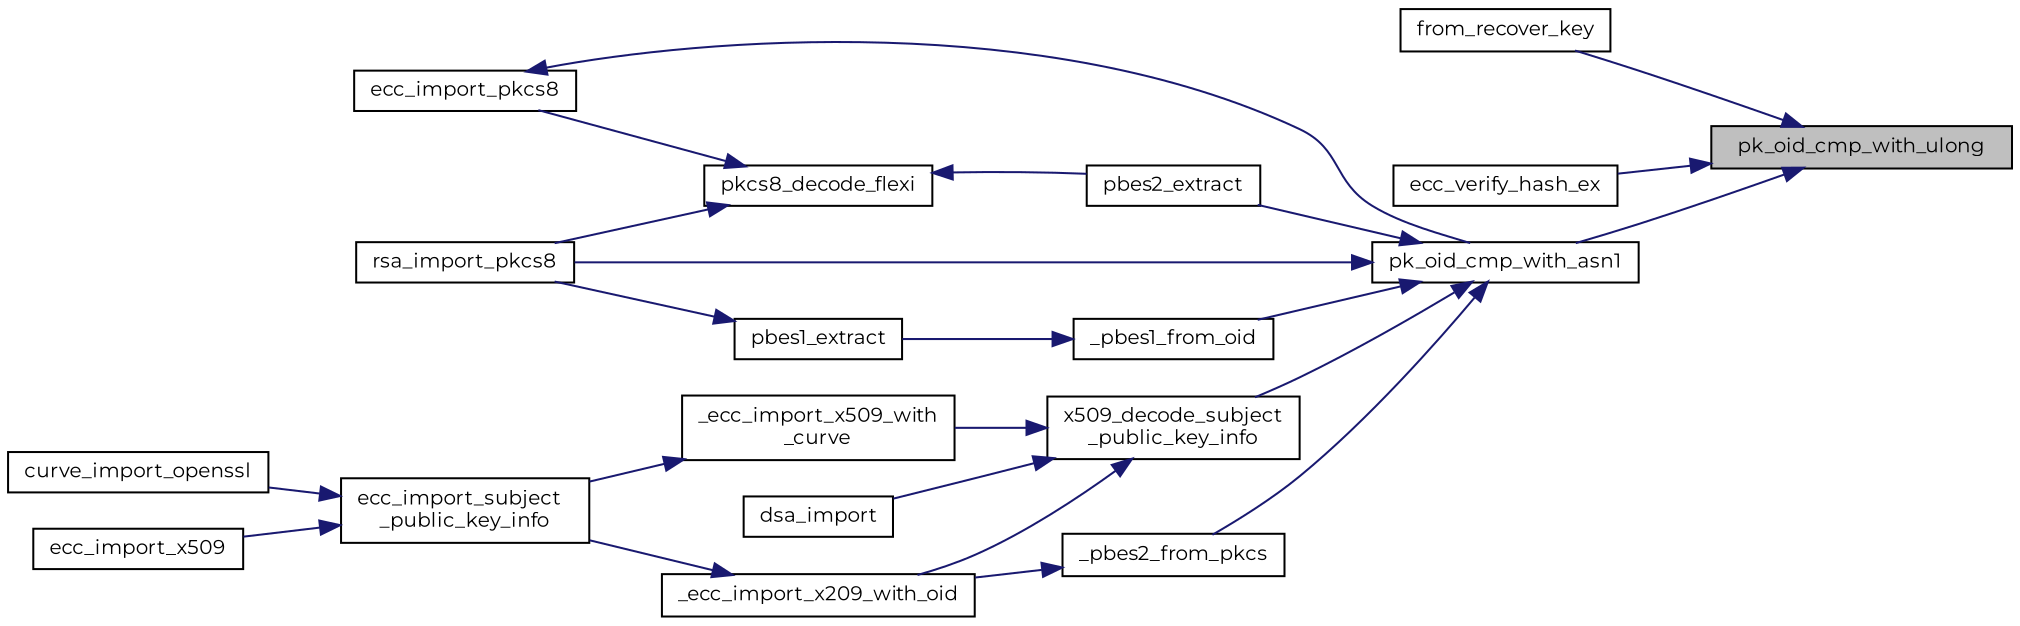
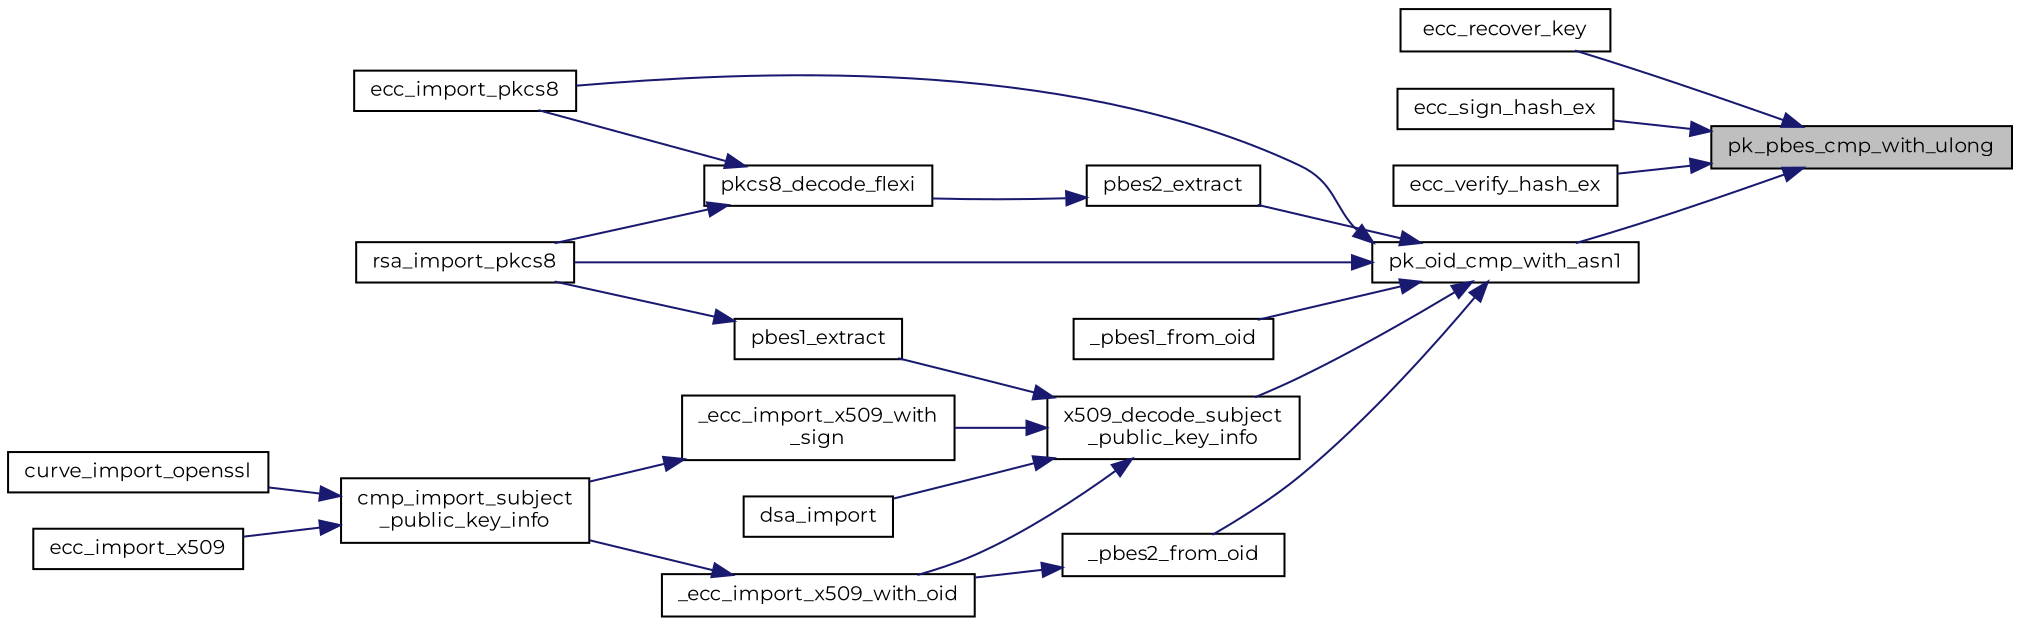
(1505, 30) -> (1505, 30)
(1034, 56) -> (987, 85)
none -> (1505, 109)
(1862, 147) -> (1862, 147)
(1020, 172) -> (999, 199)
(977, 339) -> (966, 375)
(818, 428) -> (818, 428)
(465, 511) -> (465, 511)
(1173, 555) -> (1173, 555)
(818, 595) -> (818, 595)
